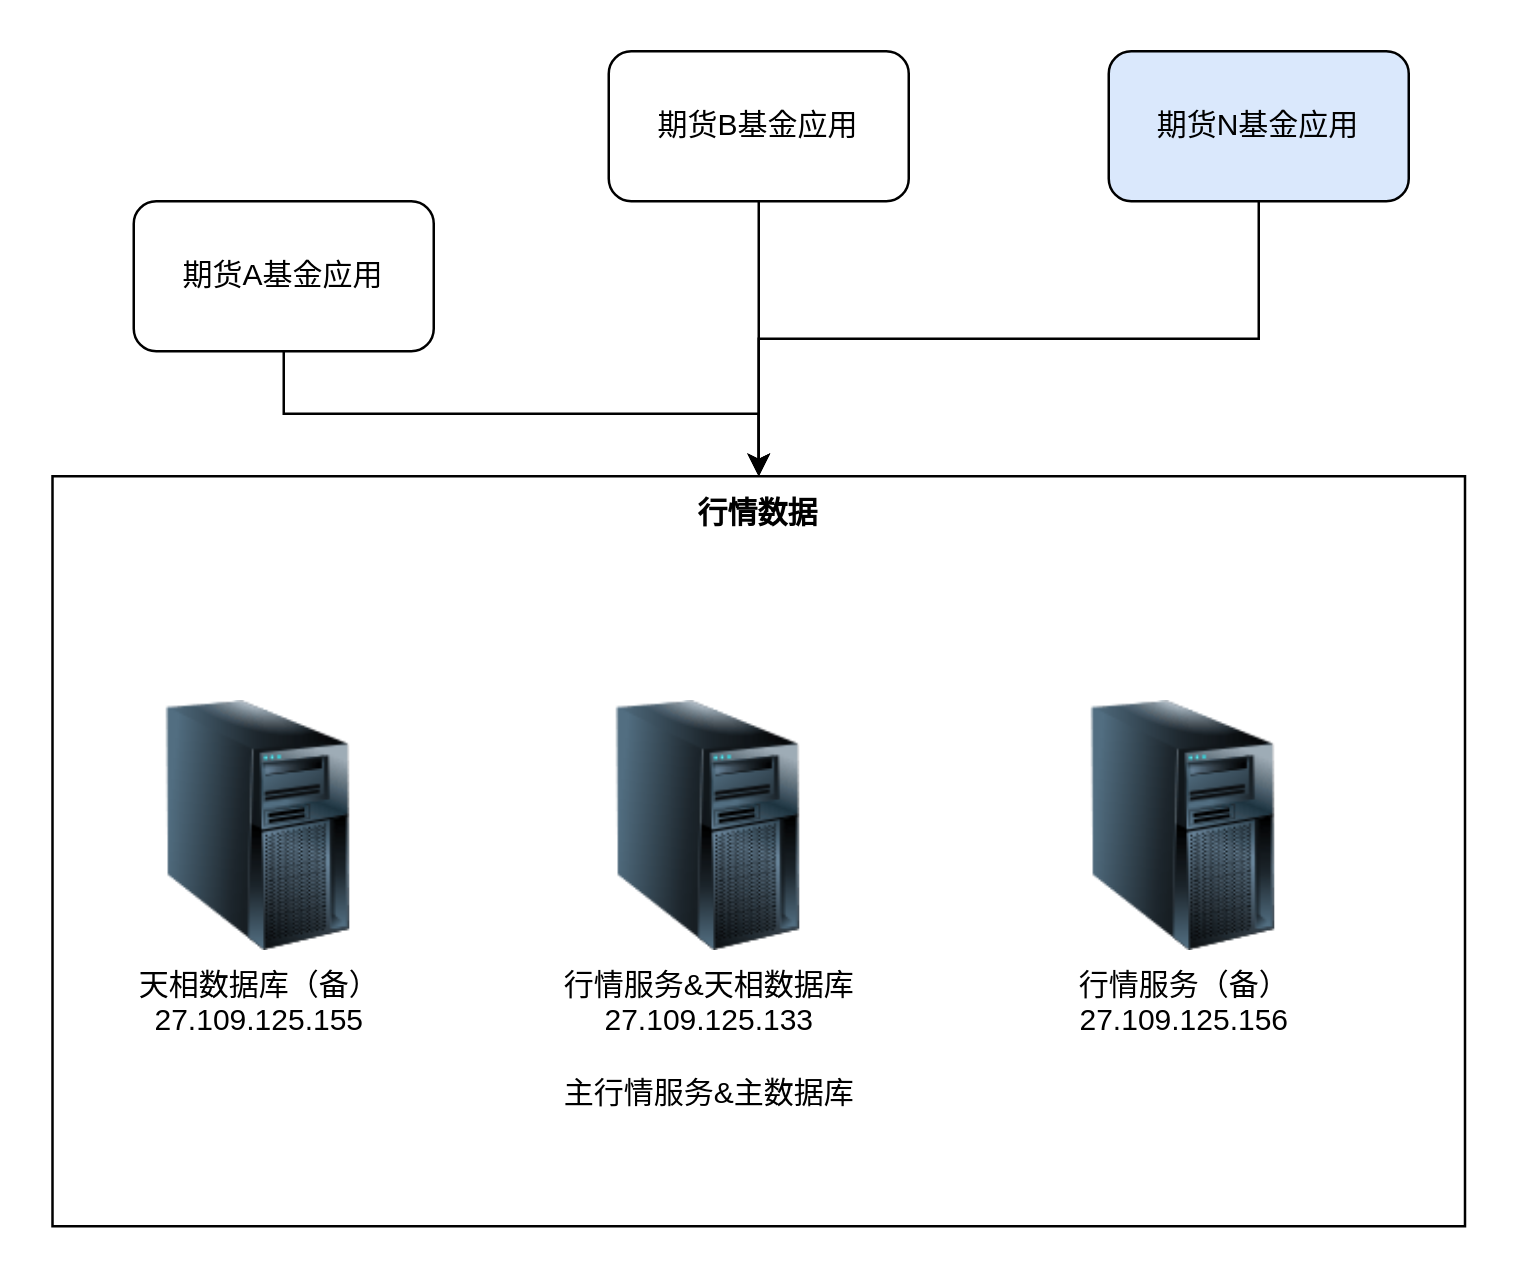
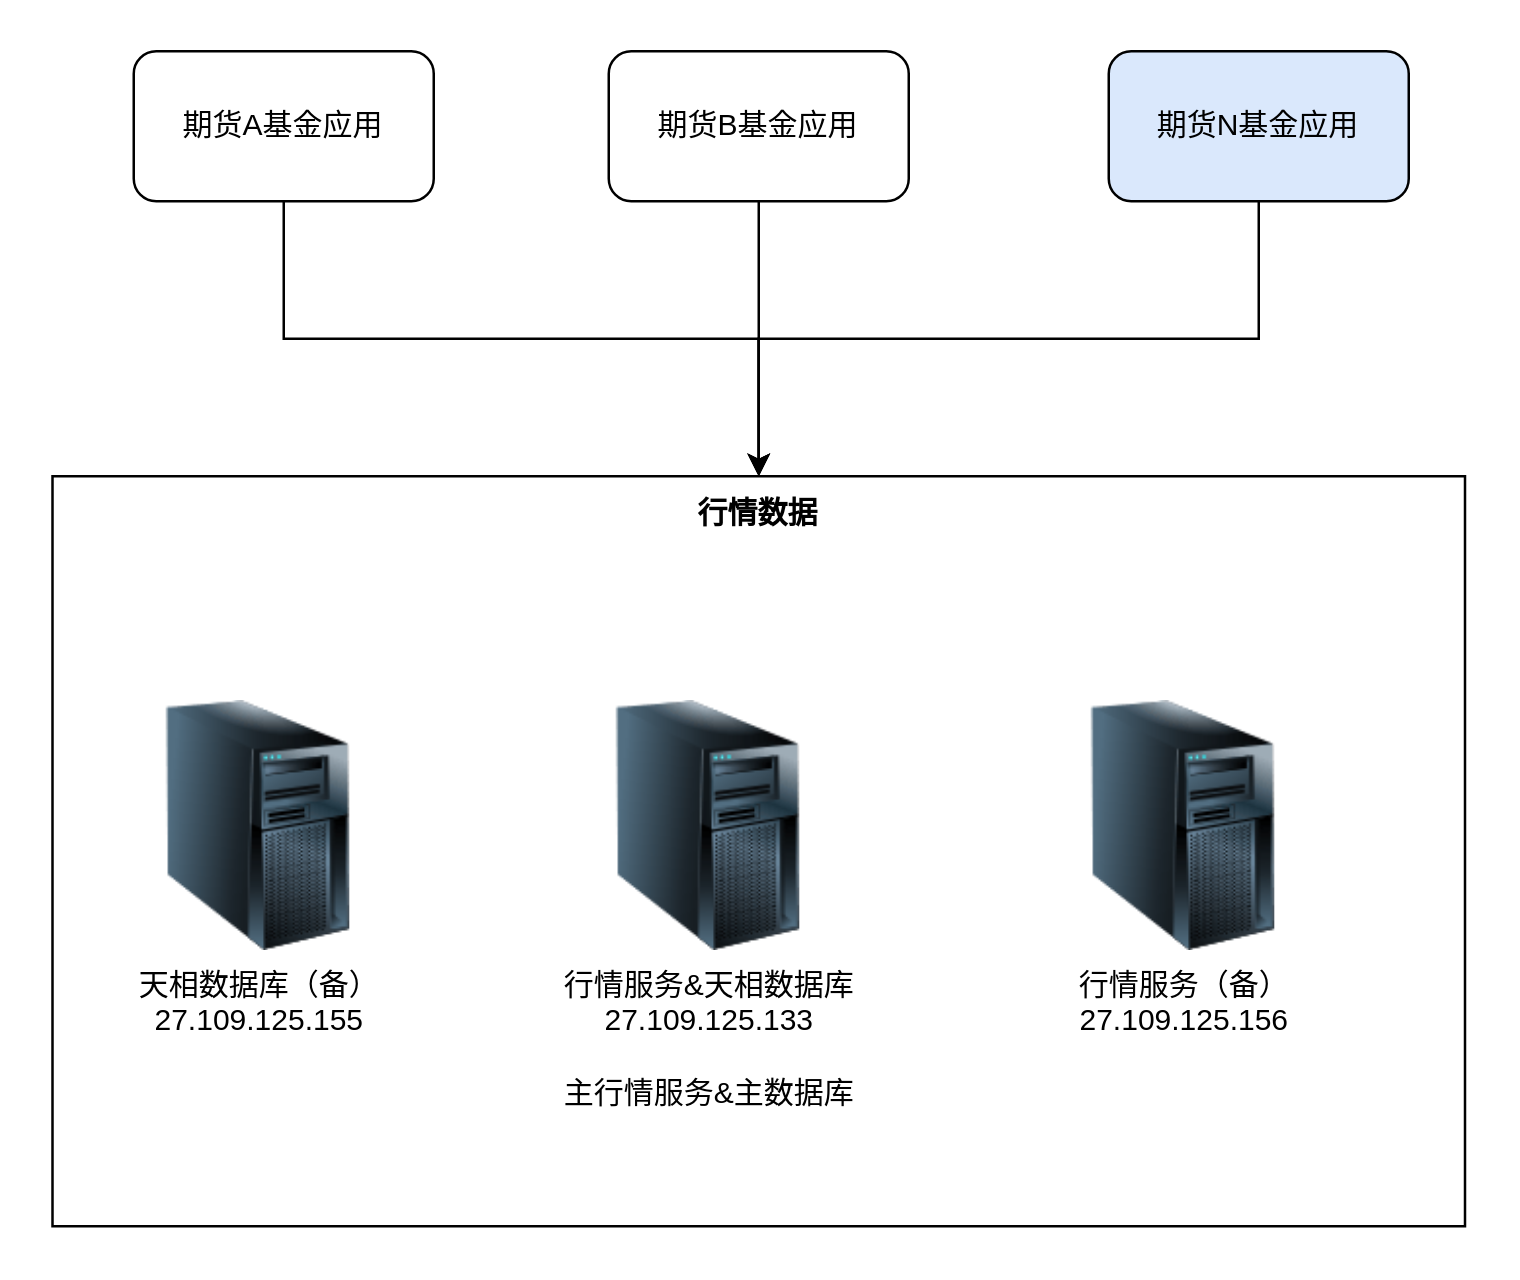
(284, 276) -> (284, 126)
